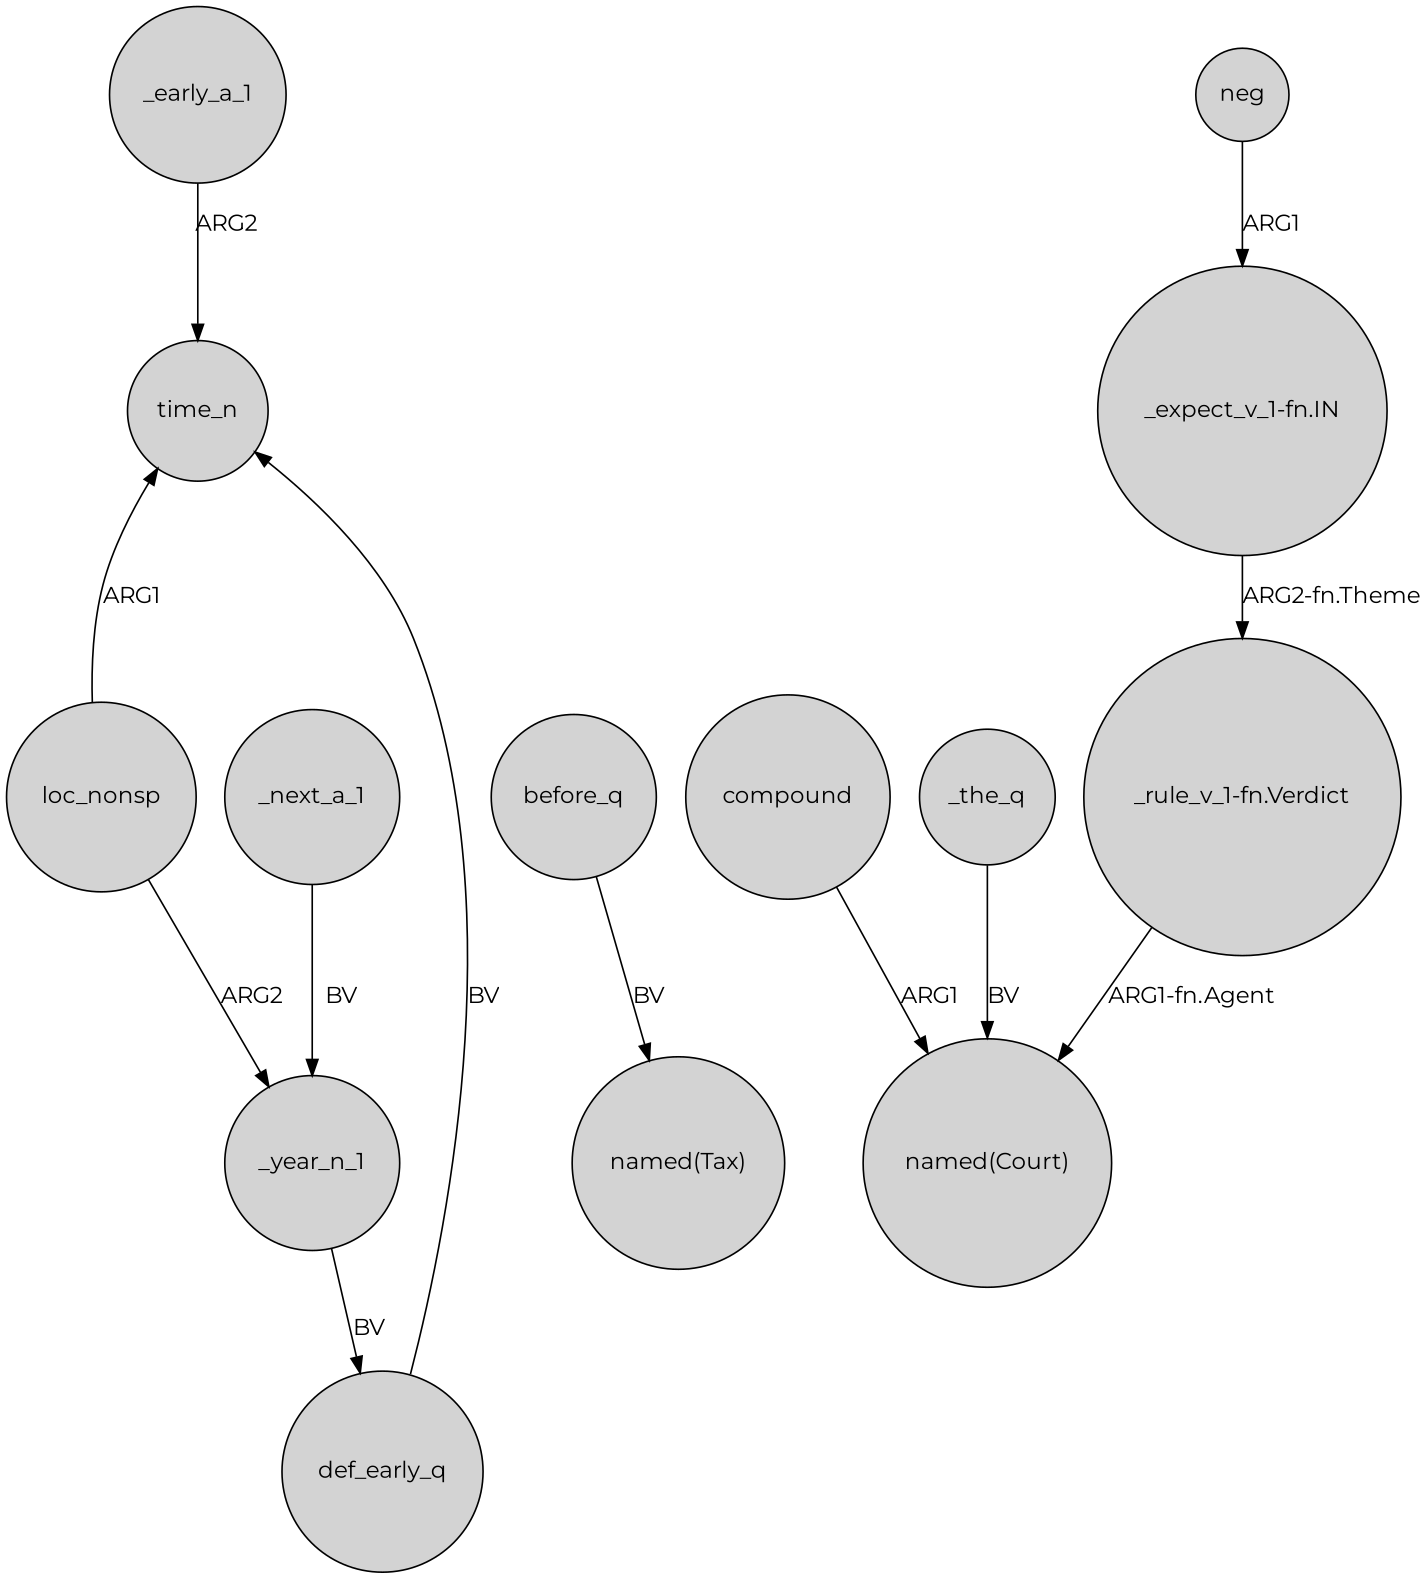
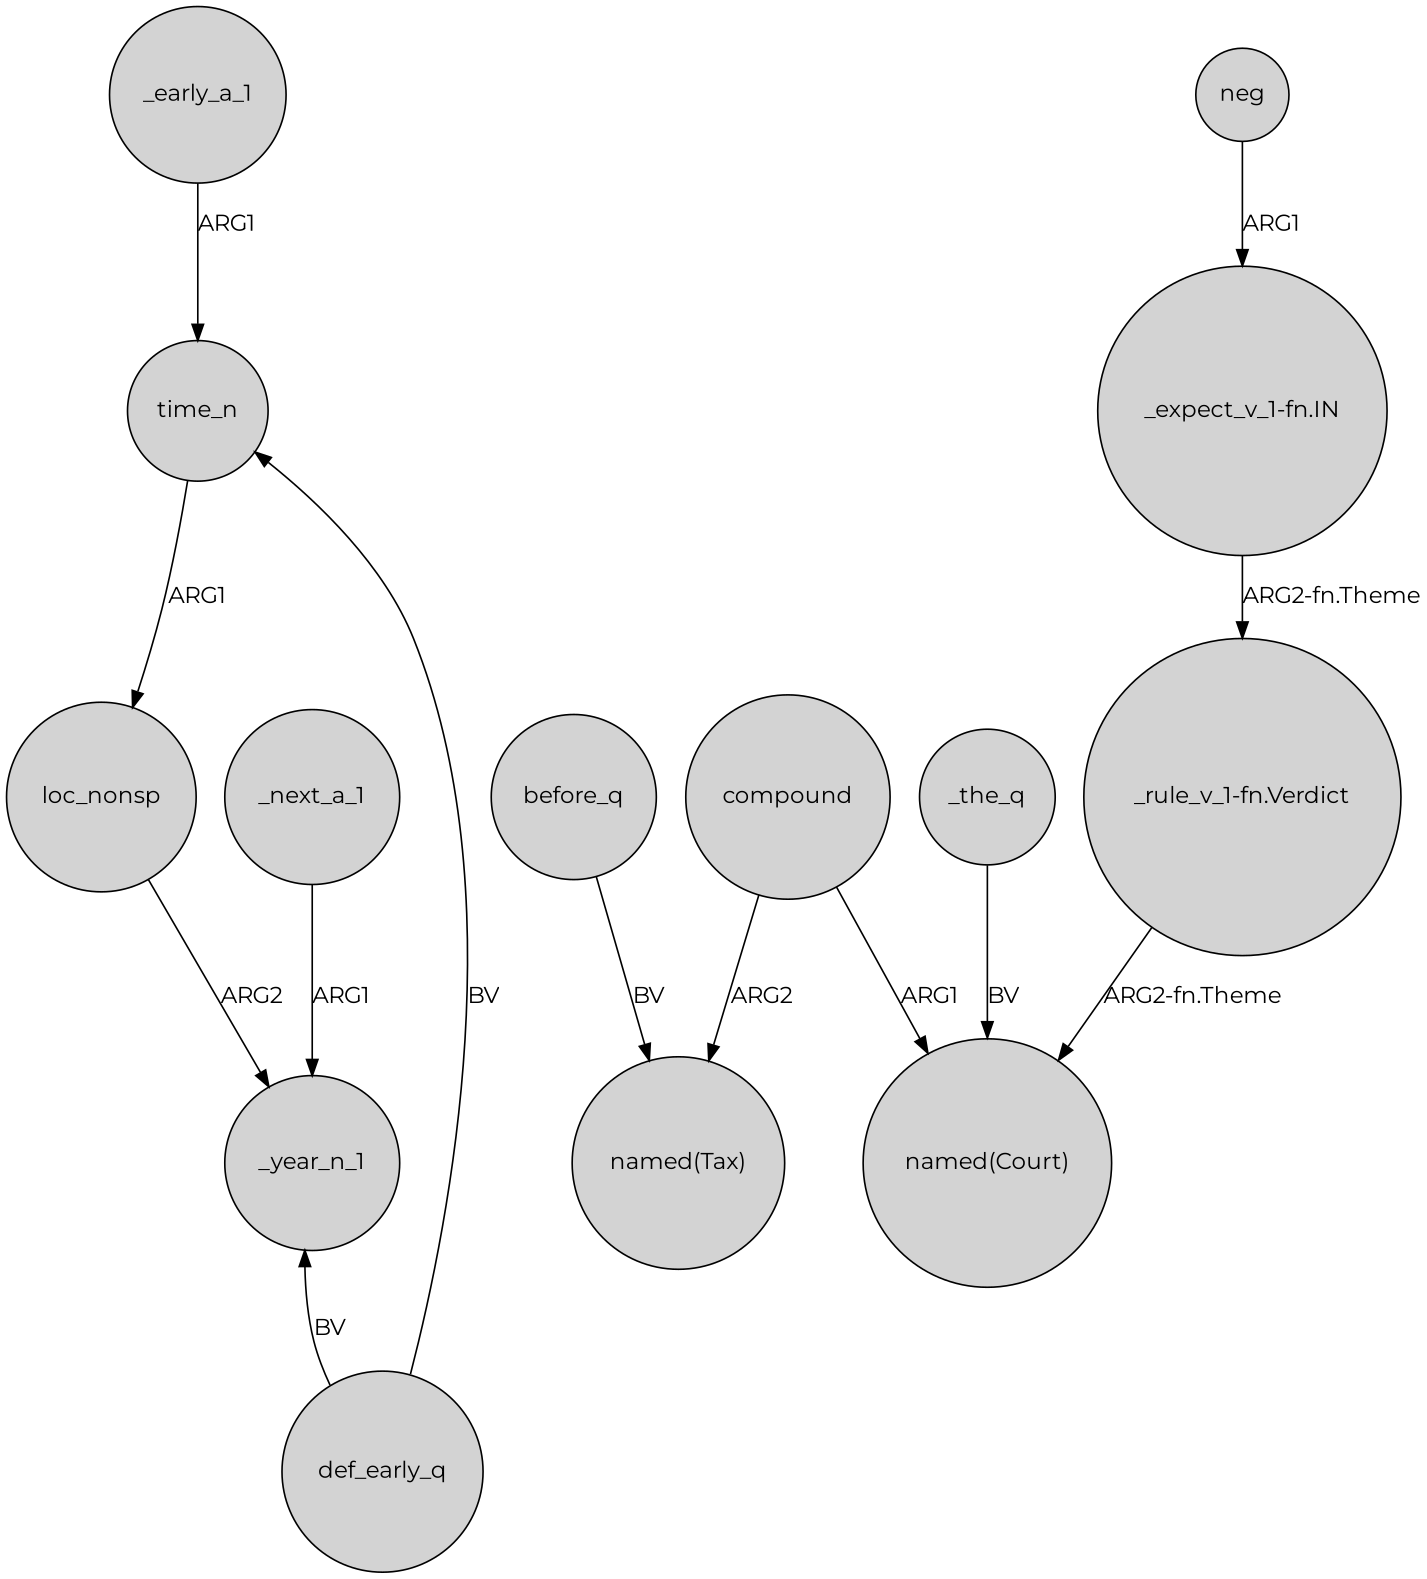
(227, 225) -> (227, 225)
(102, 588) -> (167, 587)
none -> (736, 970)
(342, 997) -> (342, 997)
(1193, 997) -> (1193, 997)
(344, 1302) -> (311, 1327)
